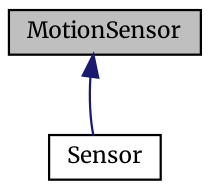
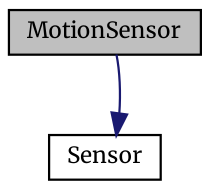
(90, 106) -> (120, 84)
